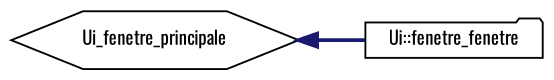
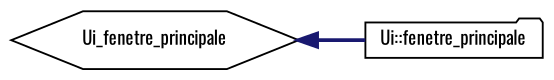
(454, 40) -> (454, 40)
